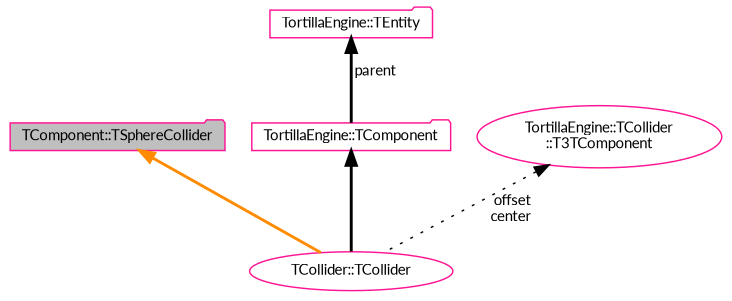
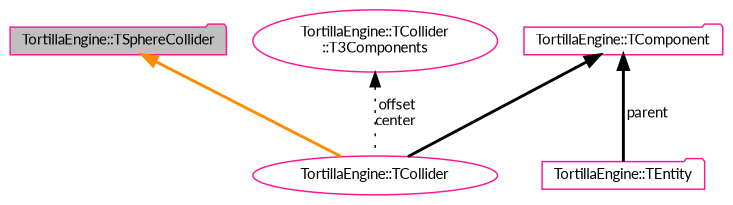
(351, 88) -> (623, 116)
(118, 137) -> (118, 41)
(599, 137) -> (375, 41)
(351, 271) -> (375, 175)
